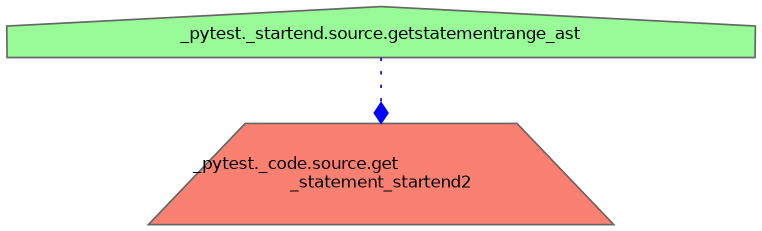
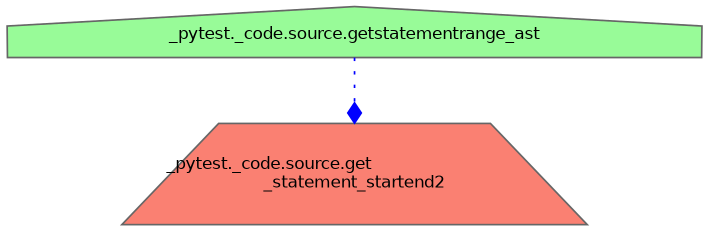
(381, 35) -> (355, 35)
